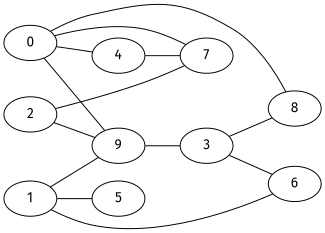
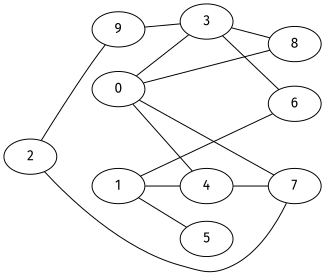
(74, 94) -> (163, 55)
(74, 172) -> (163, 186)
